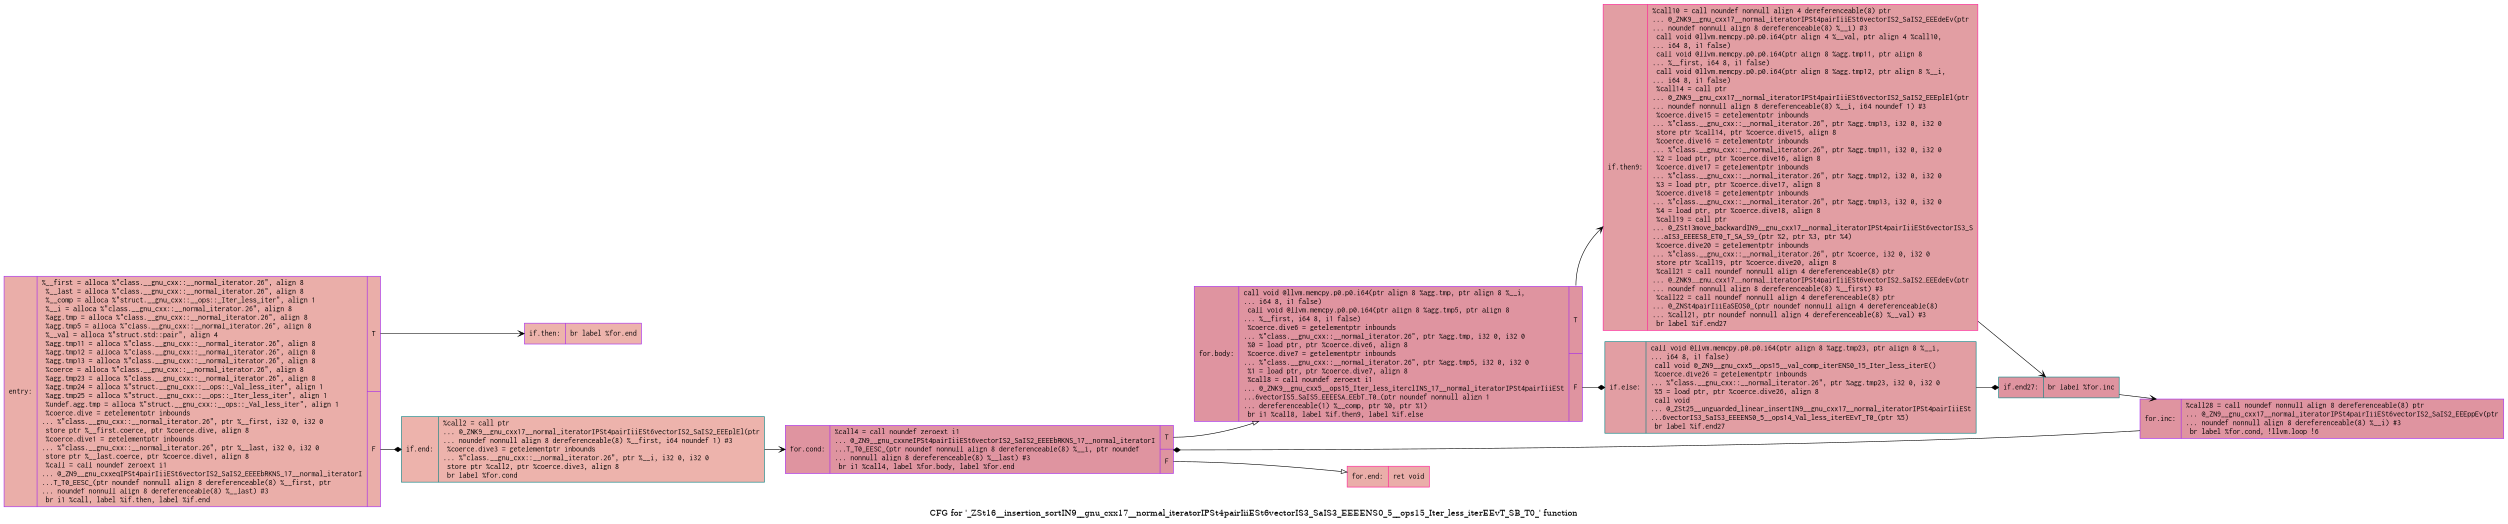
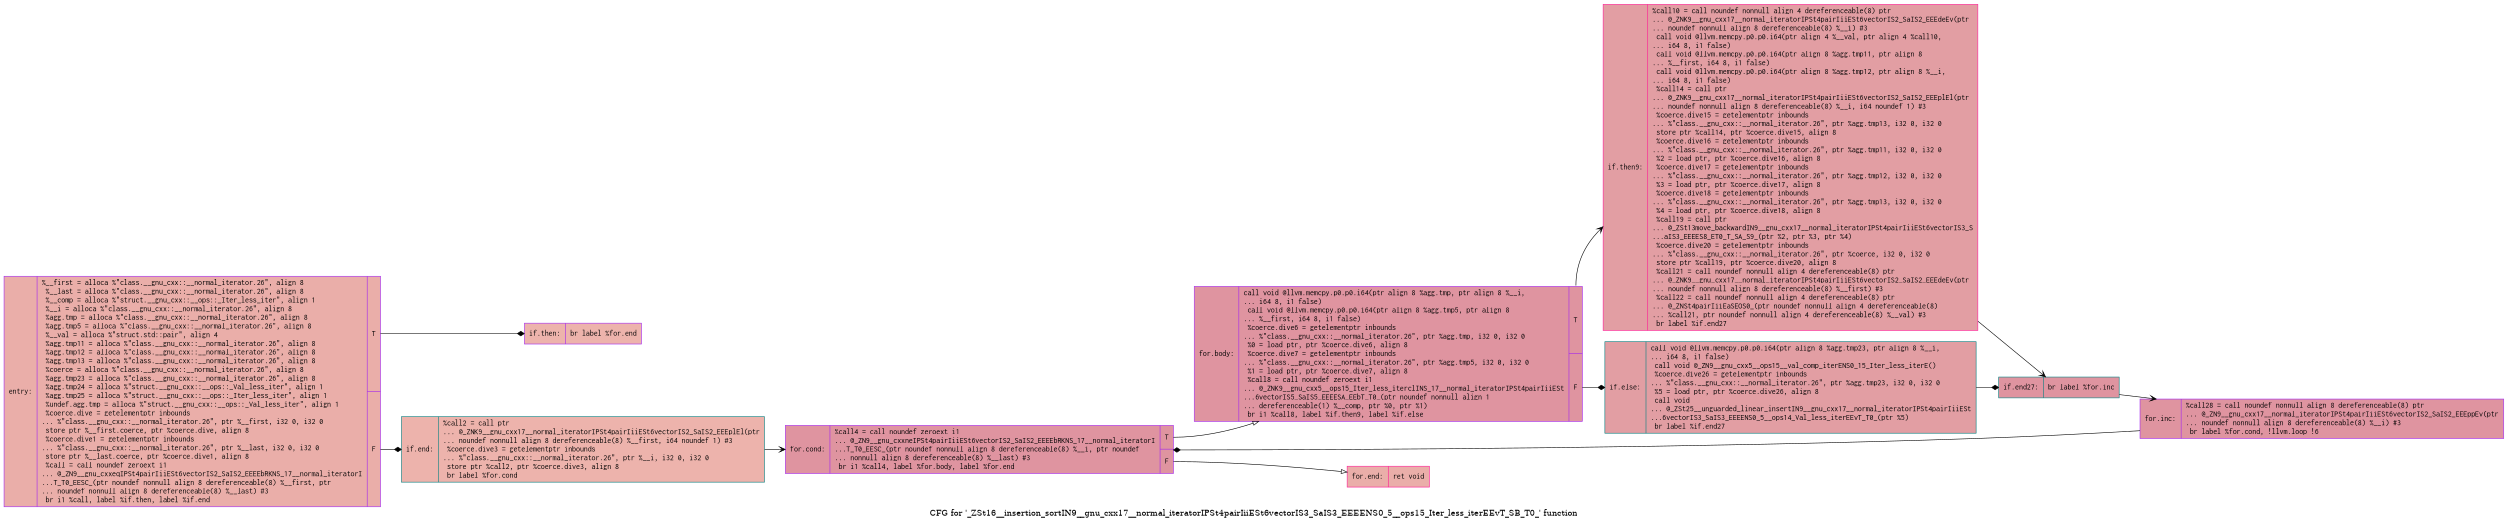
(449, 334) -> (449, 334)
